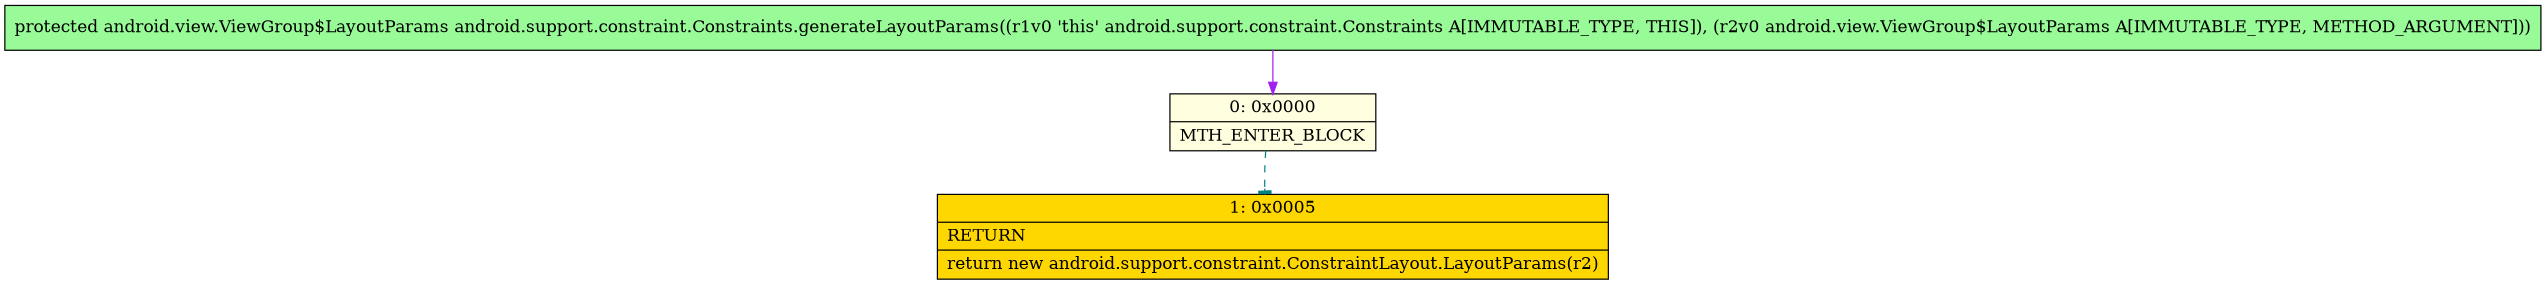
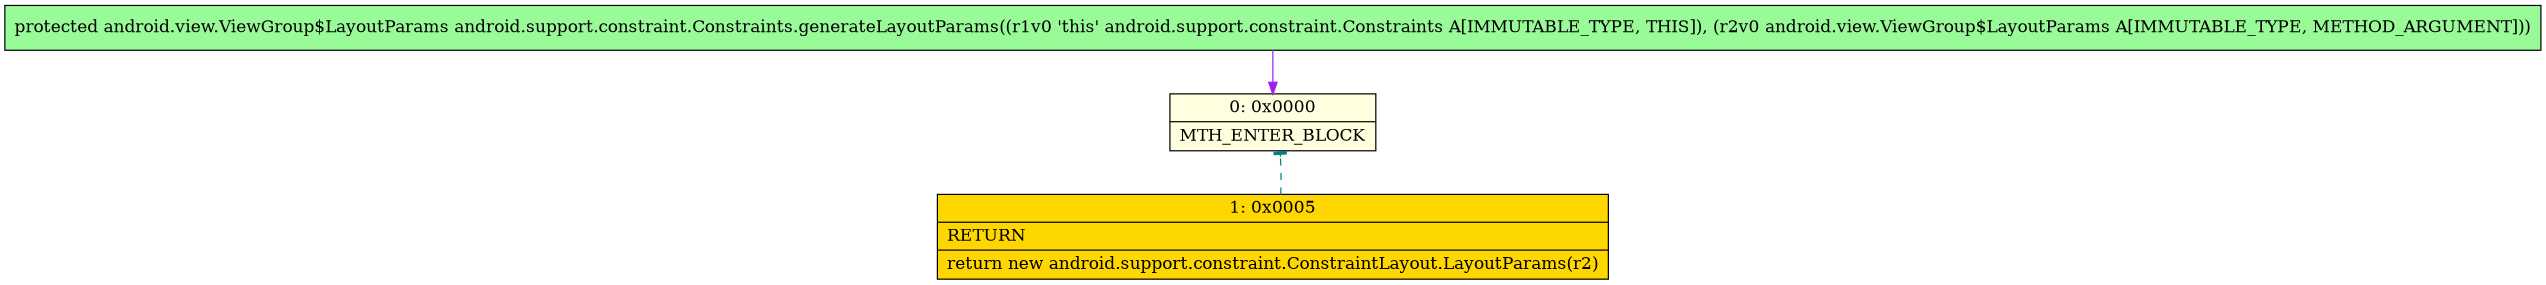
(1265, 170) -> (1281, 176)
